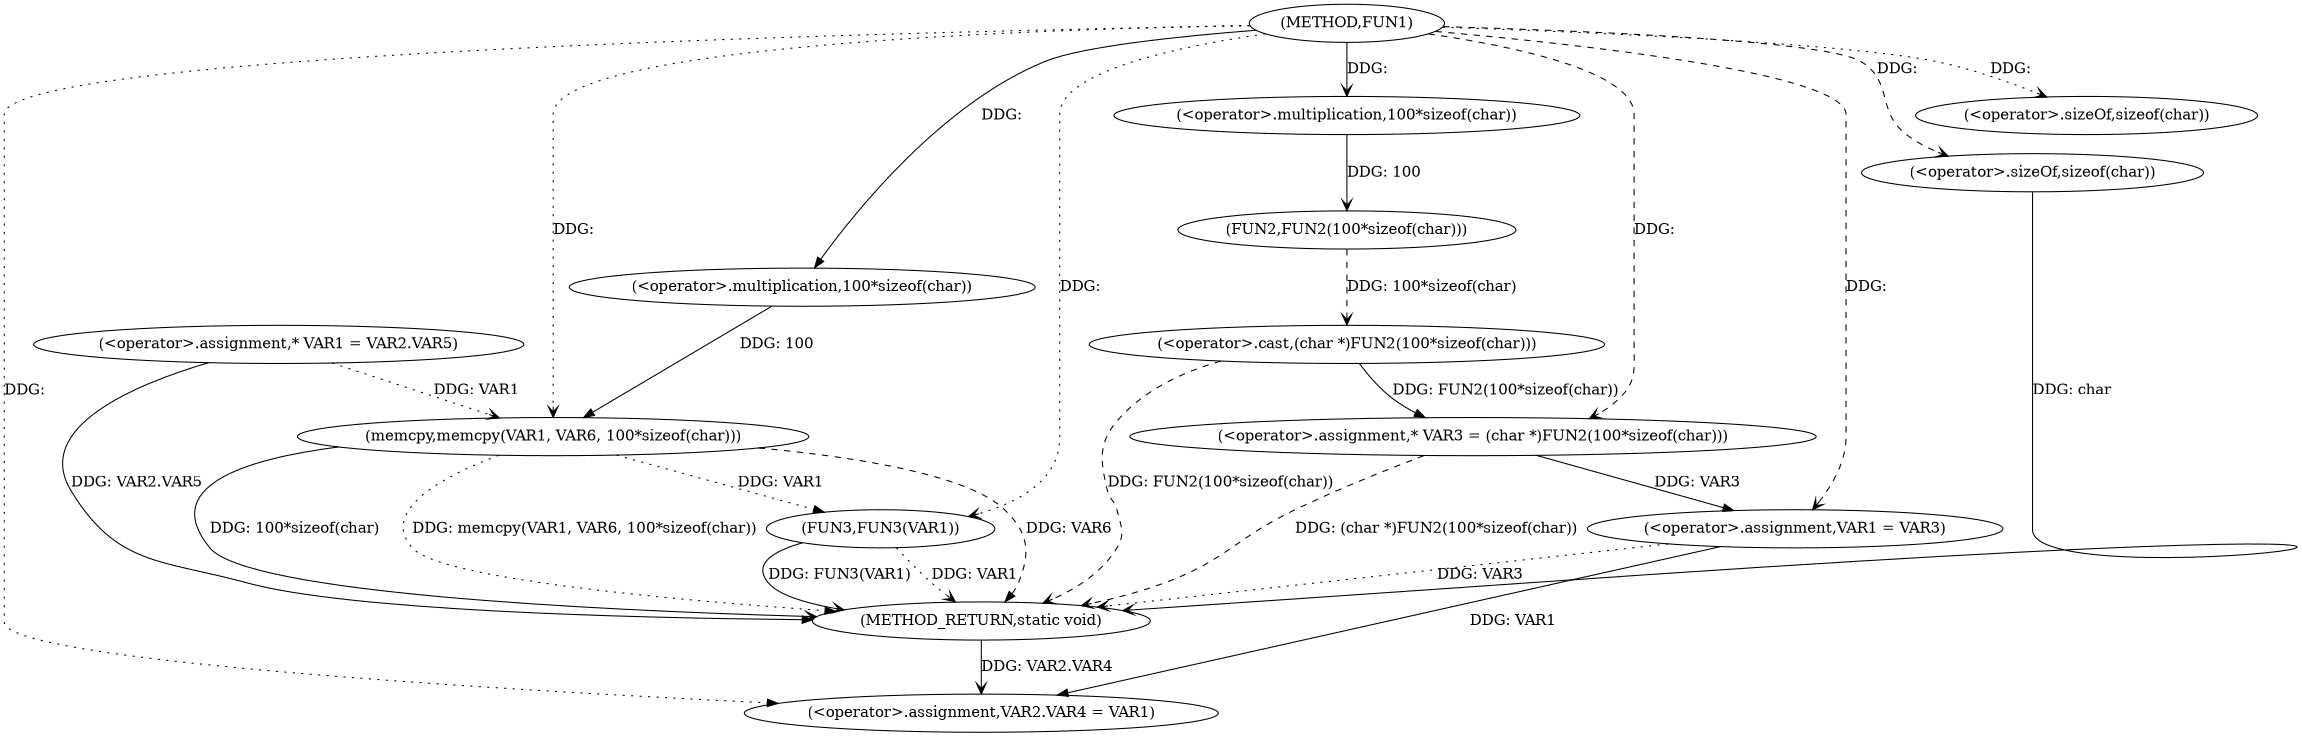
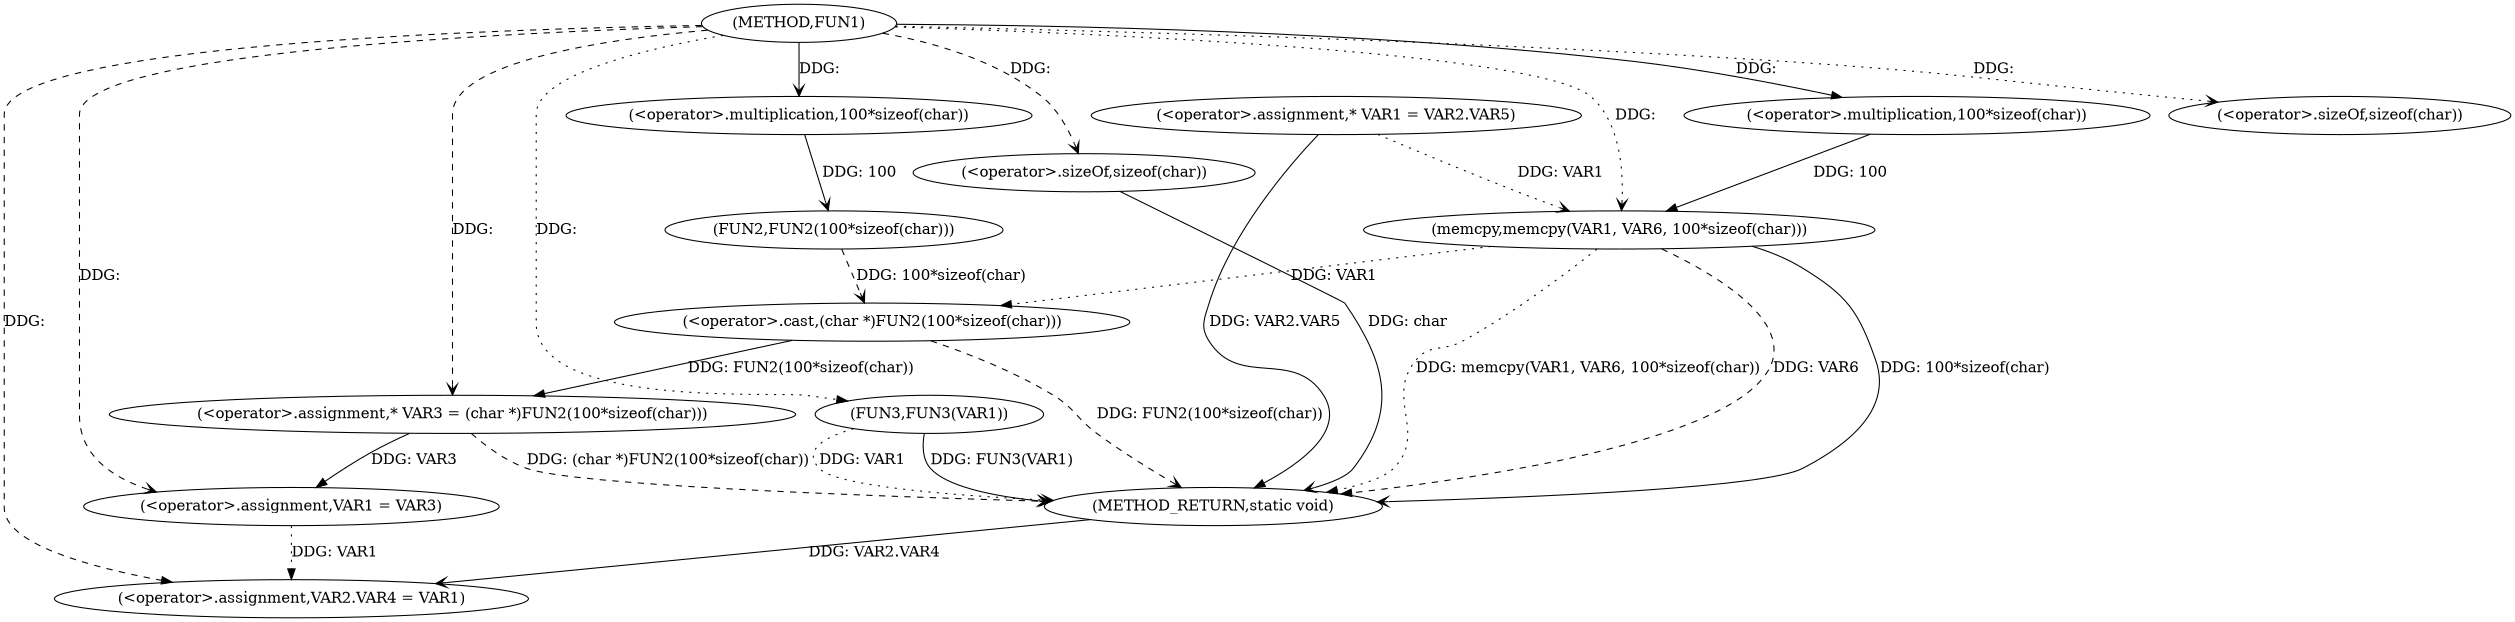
(4, 127) -> (61, 79)
(1060, 221) -> (536, 278)
(715, 482) -> (1251, 275)
(1388, 575) -> none
(1394, 620) -> (291, 547)
